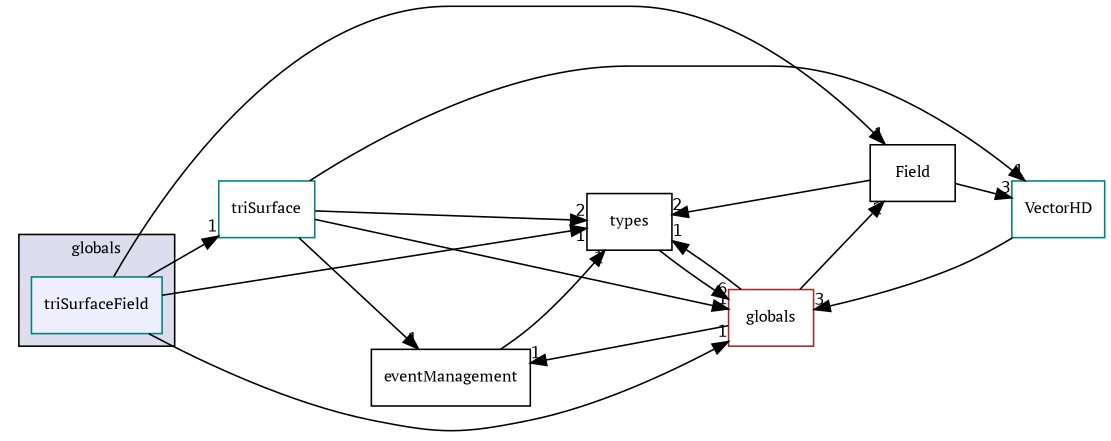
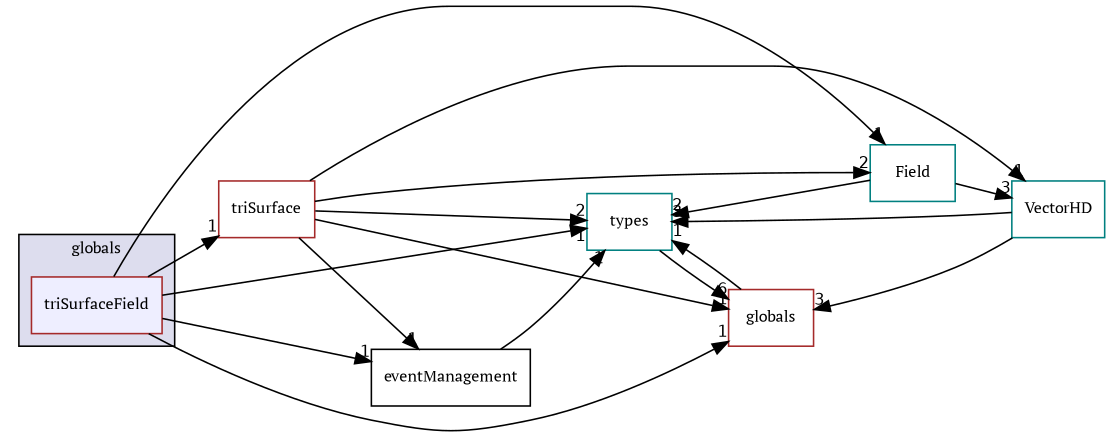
(913, 173) -> (913, 173)
(267, 209) -> (267, 209)
none -> (850, 219)
(629, 222) -> (629, 222)
(836, 251) -> (584, 178)
(97, 305) -> (97, 305)
(637, 343) -> (259, 338)
